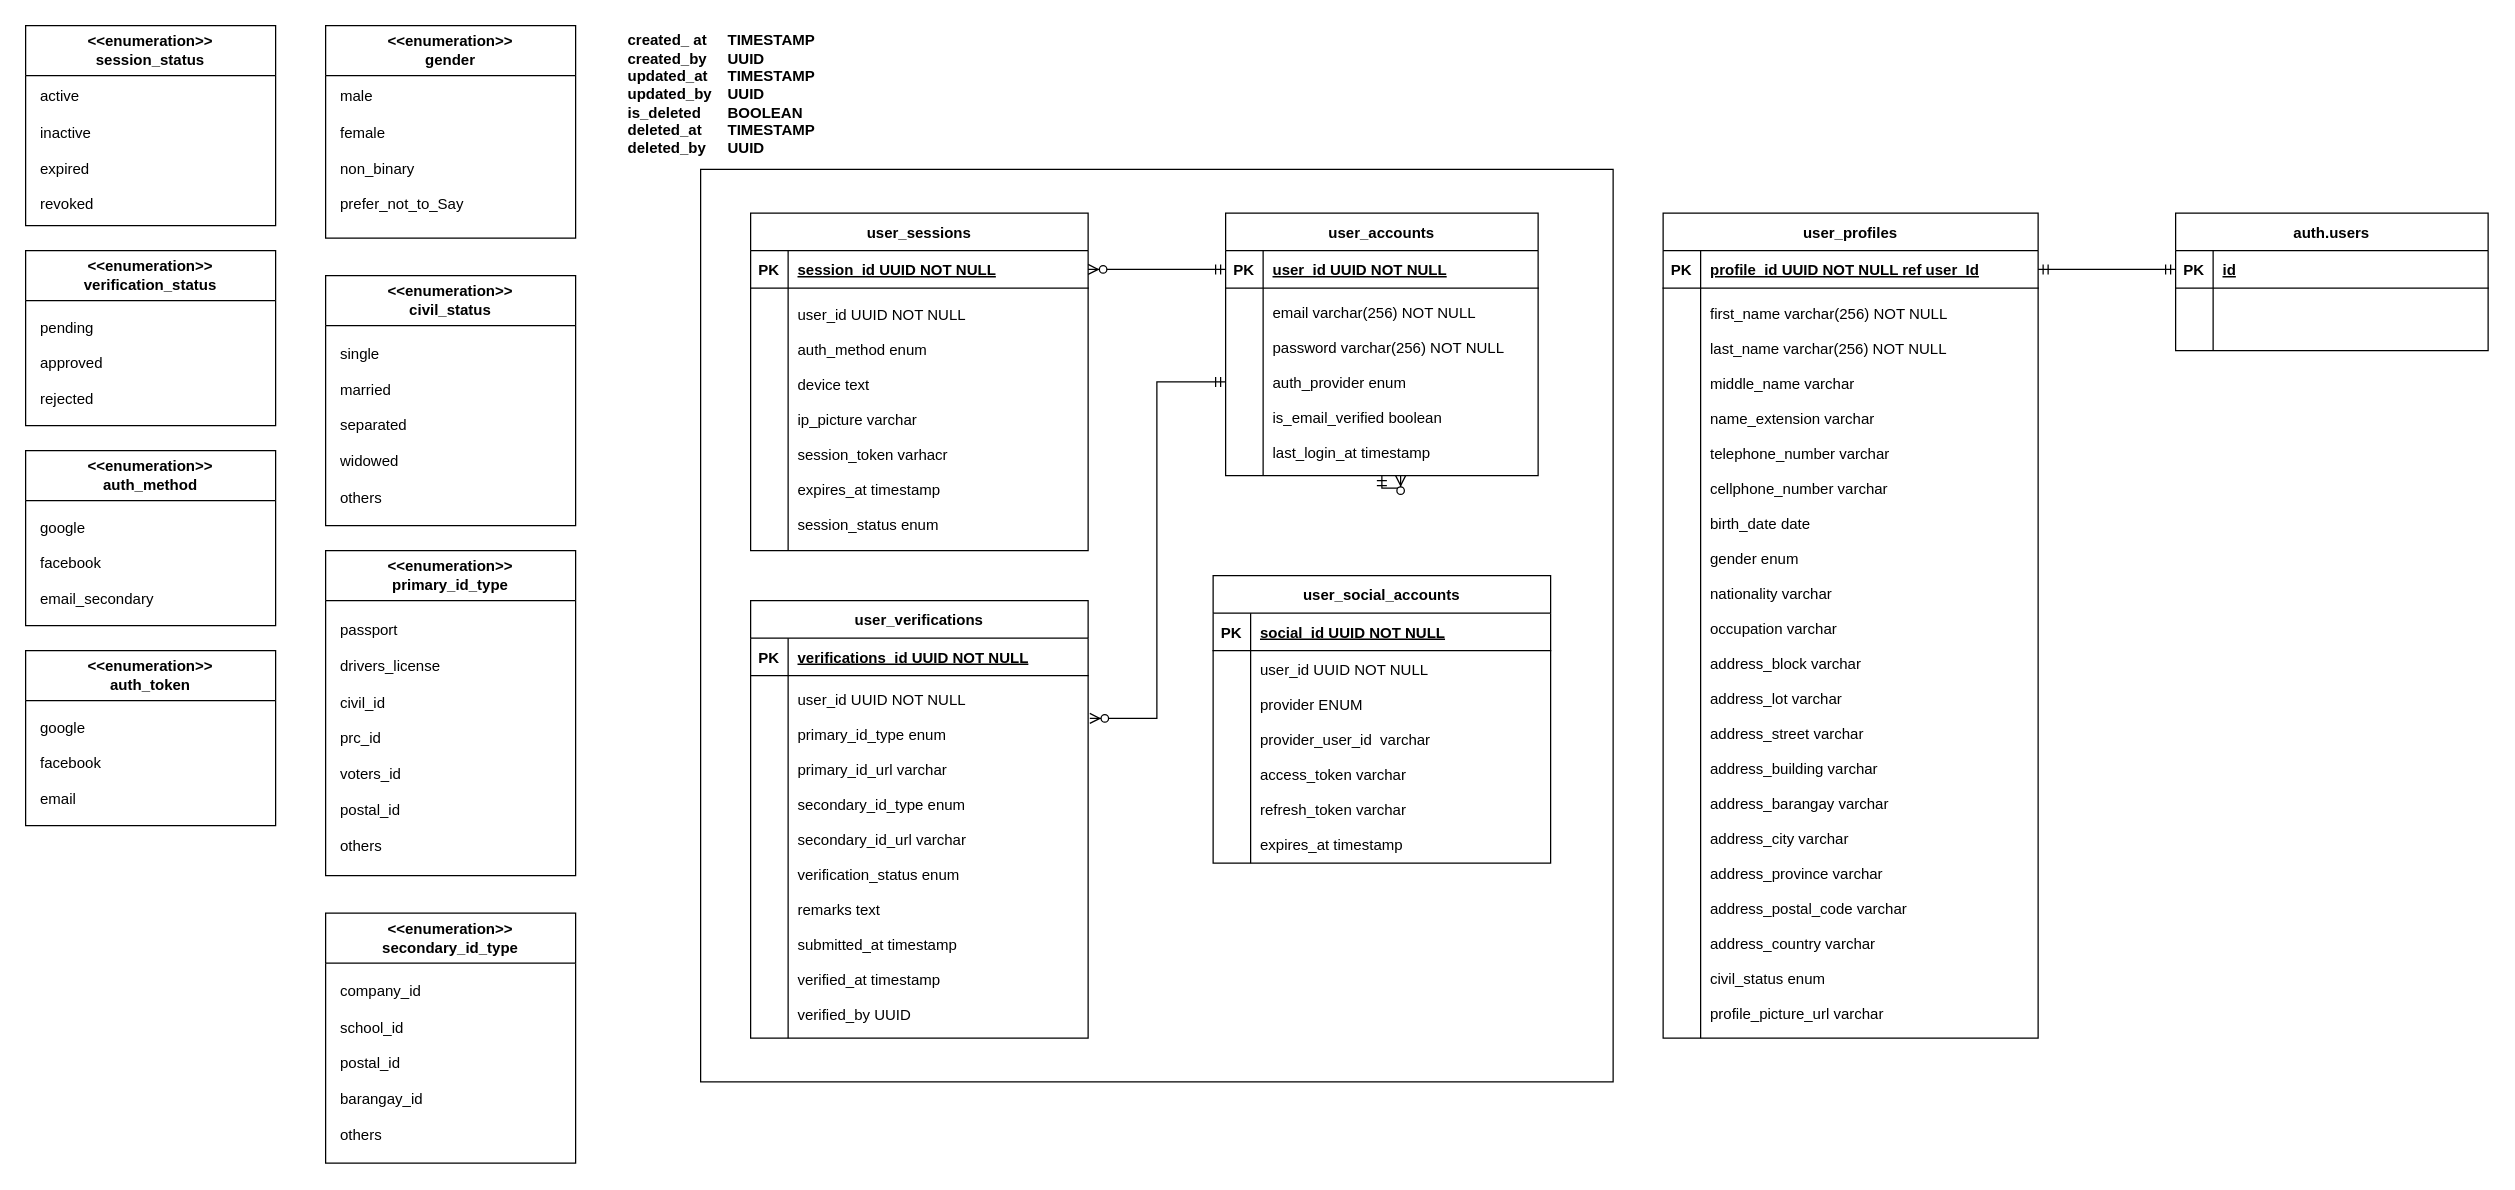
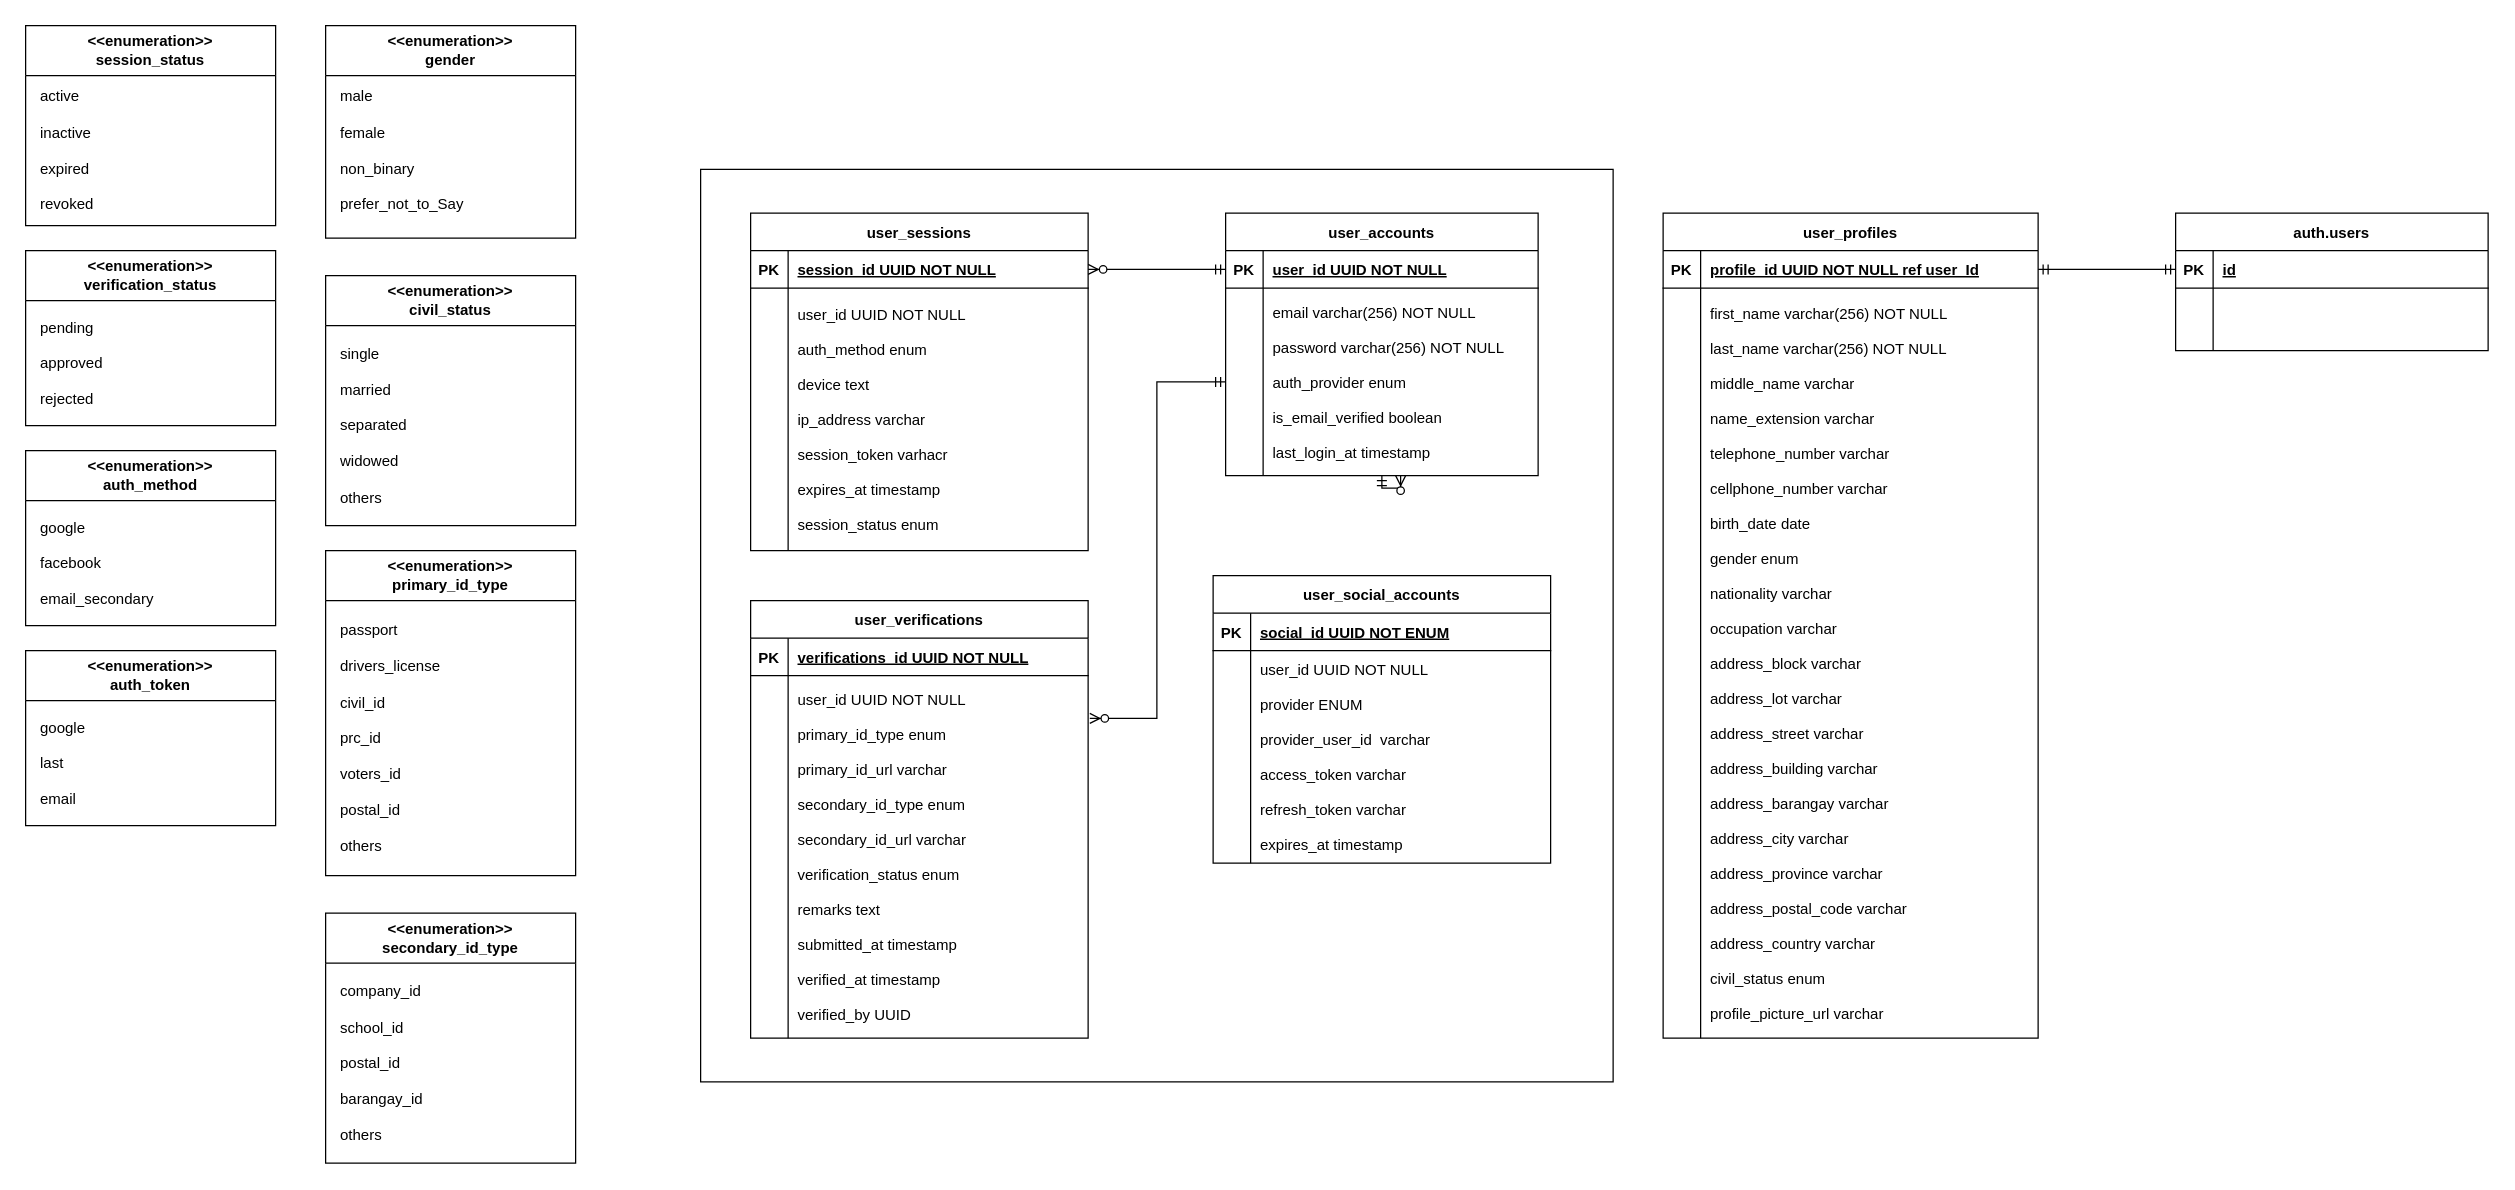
(732, 94) -> none
(878, 315) -> (878, 315)
(1345, 633) -> (1345, 633)
(74, 763) -> (64, 763)
